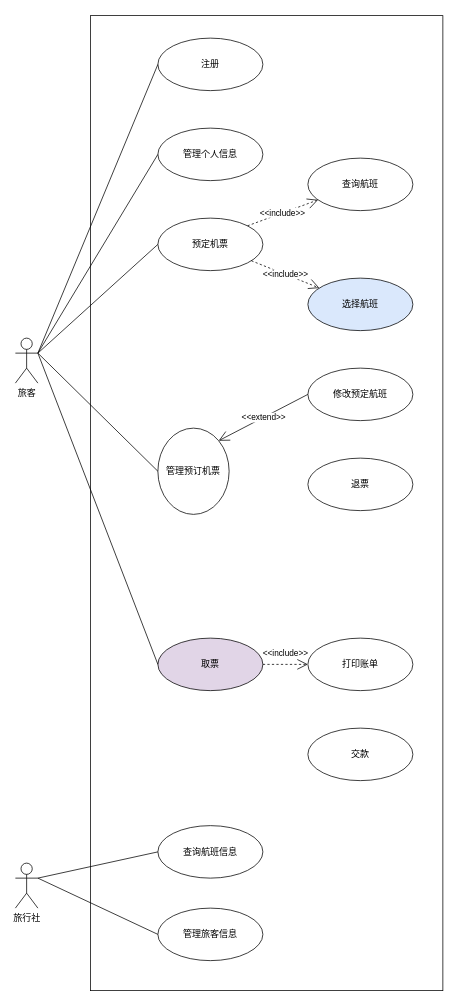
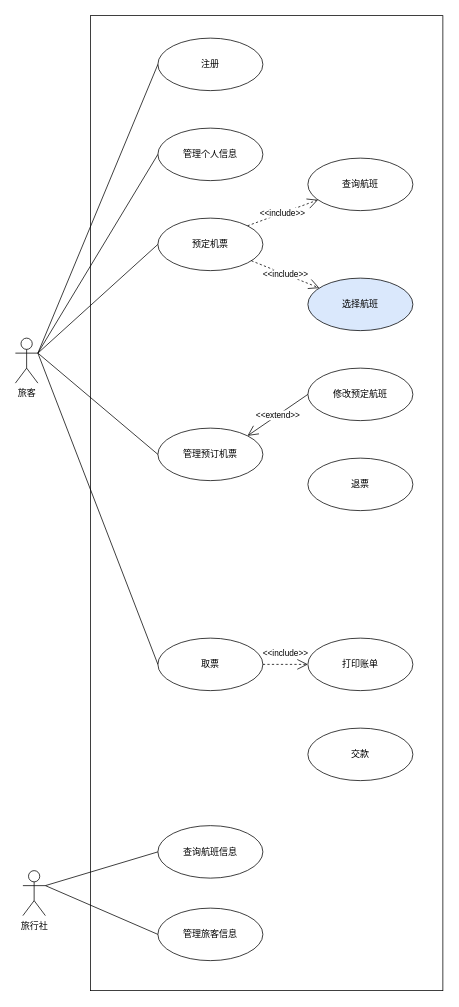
(194, 471) -> (210, 454)
(210, 664) -> (210, 664)
(27, 885) -> (34, 893)
